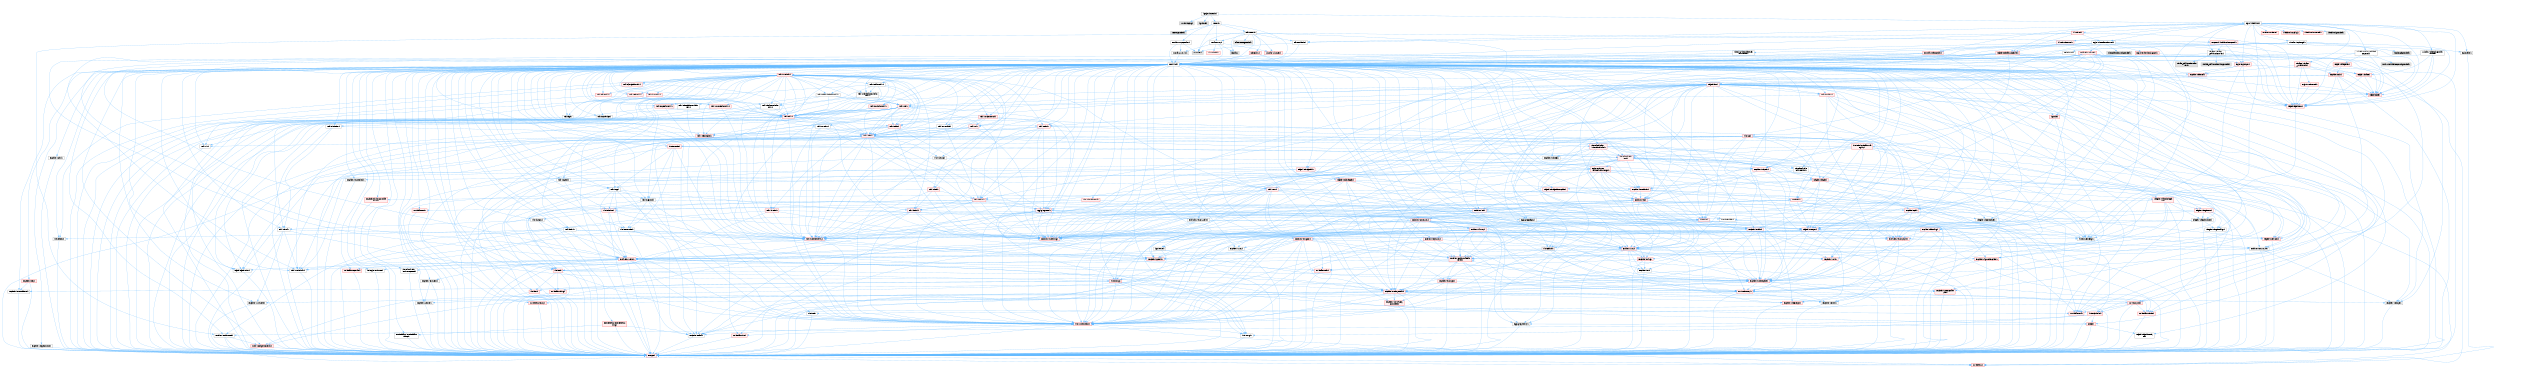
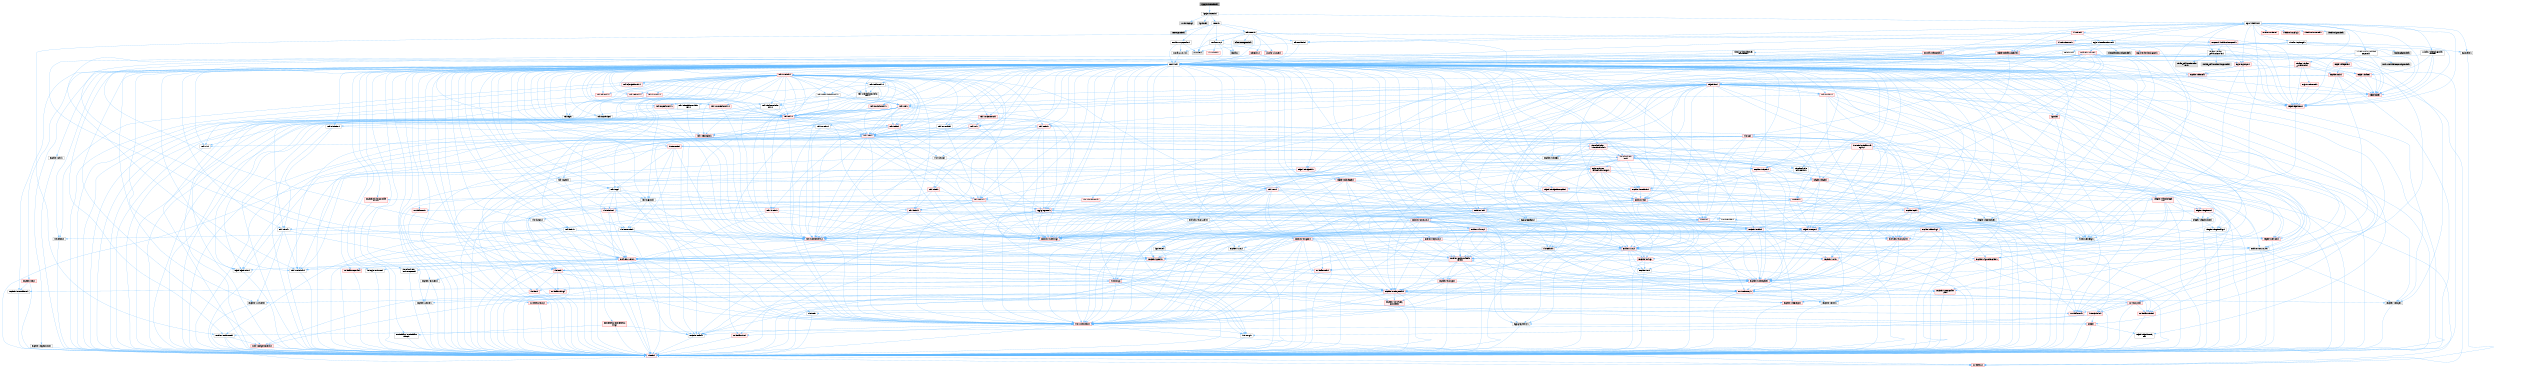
none -> (1210, 4)
(356, 180) -> none
(651, 356) -> (651, 356)
